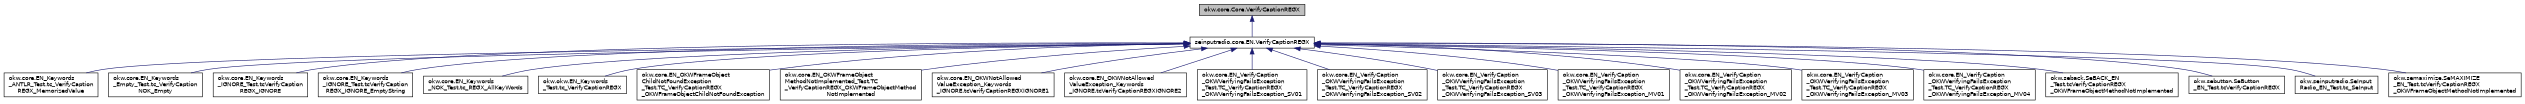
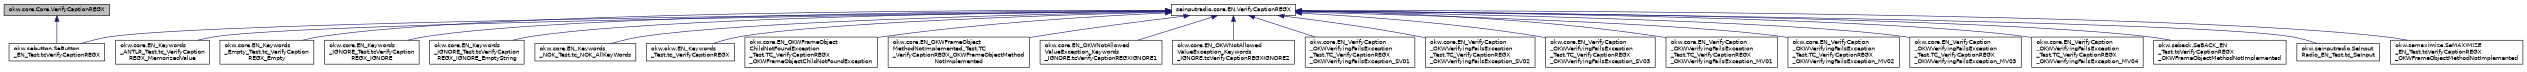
(1252, 29) -> (57, 32)
(155, 85) -> (267, 52)
(476, 85) -> (585, 52)
